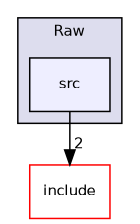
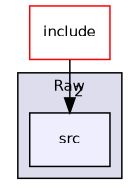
(70, 133) -> (70, 82)
